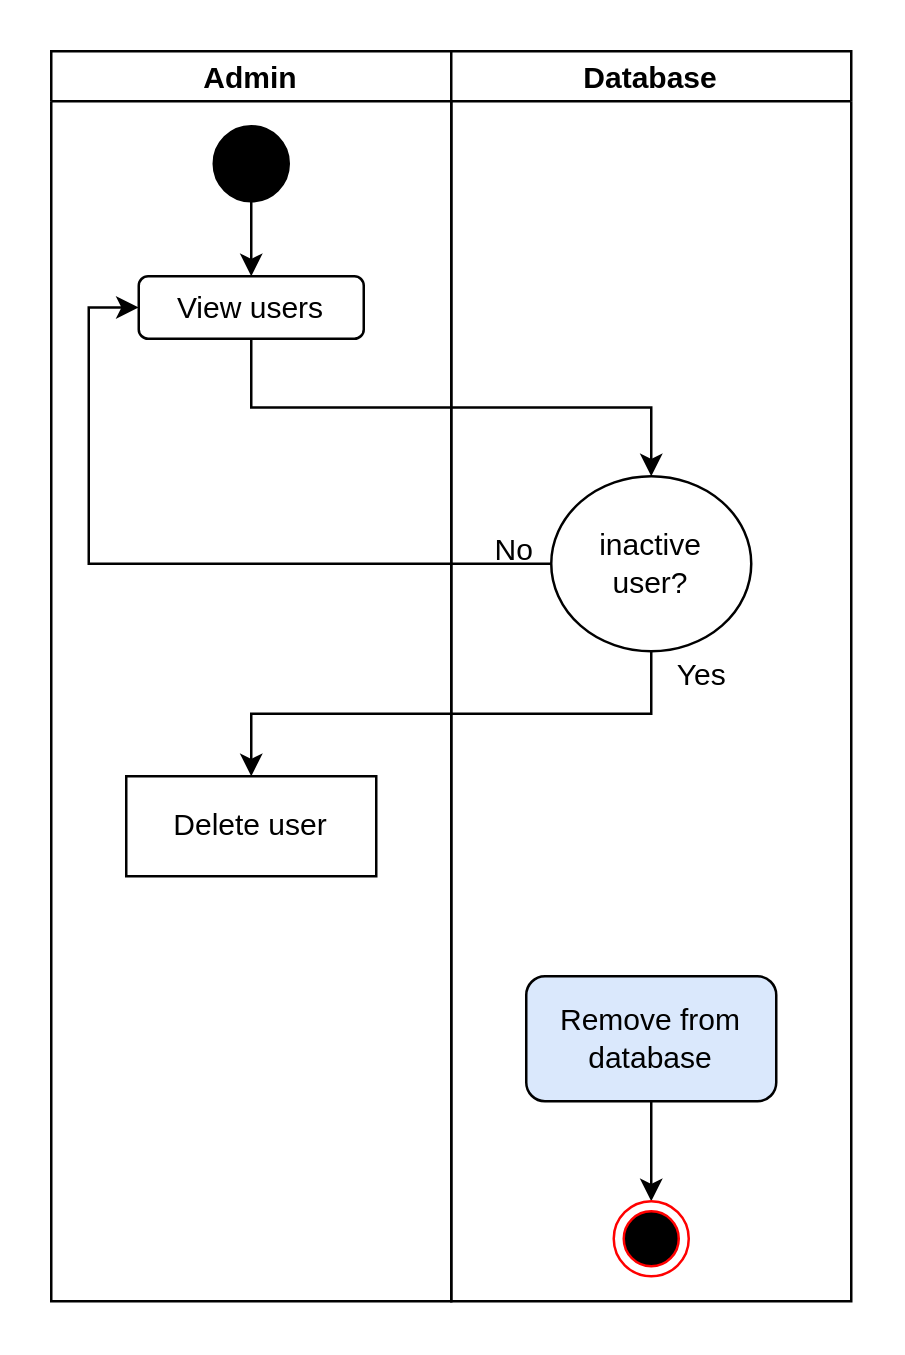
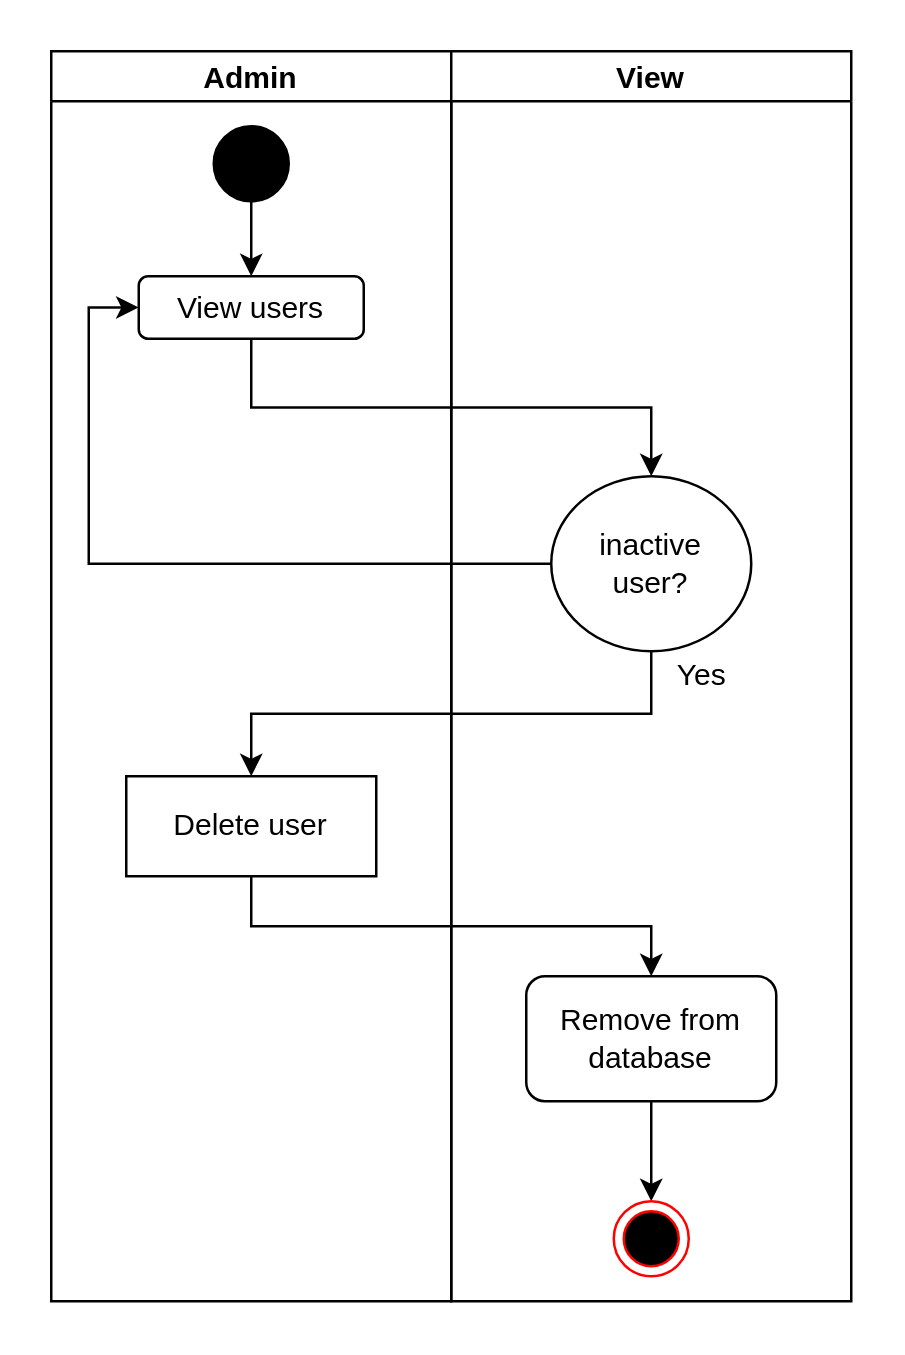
(650, 78) -> (650, 78)
(514, 551) -> none
none -> (323, 926)
(651, 1039) -> (651, 1039)
